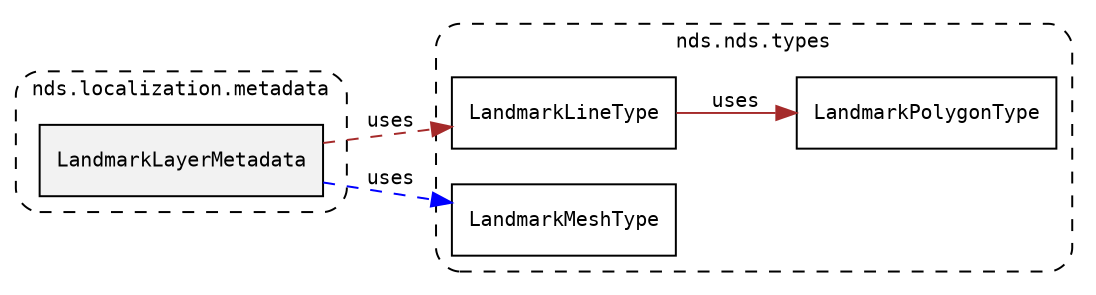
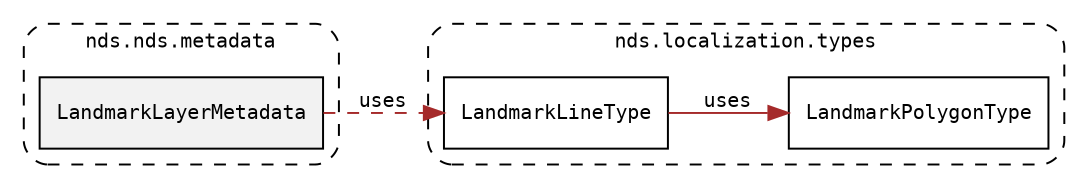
(754, 43) -> (746, 43)
(181, 90) -> (181, 43)
(564, 220) -> none
